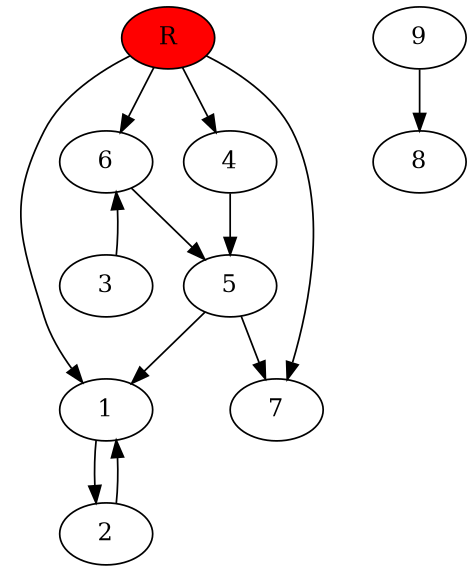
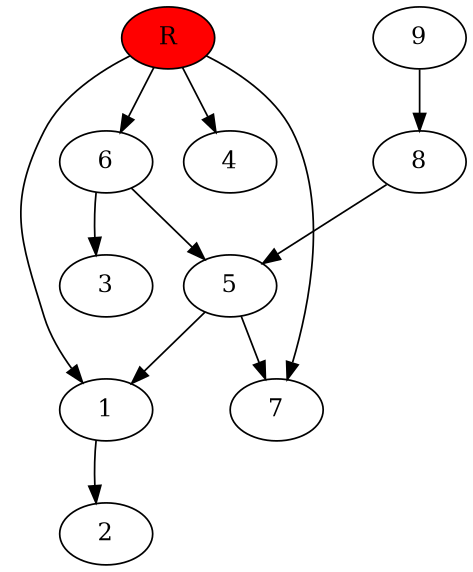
(230, 215) -> (332, 219)
(118, 232) -> (95, 215)
(118, 480) -> none
